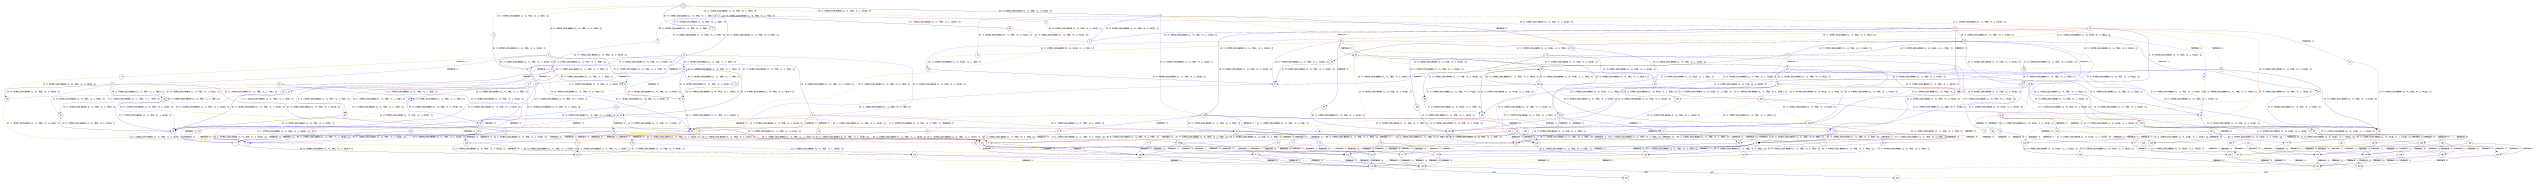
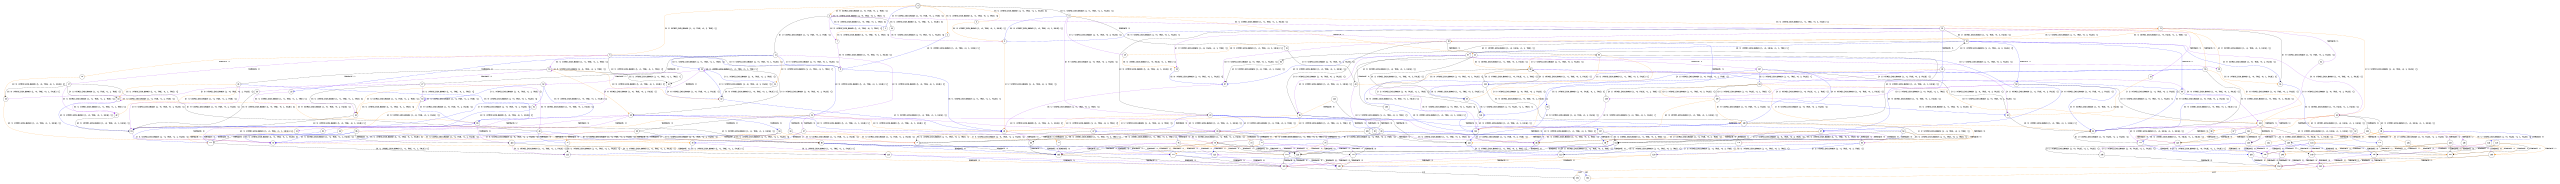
(1572, 126) -> (1317, 107)
